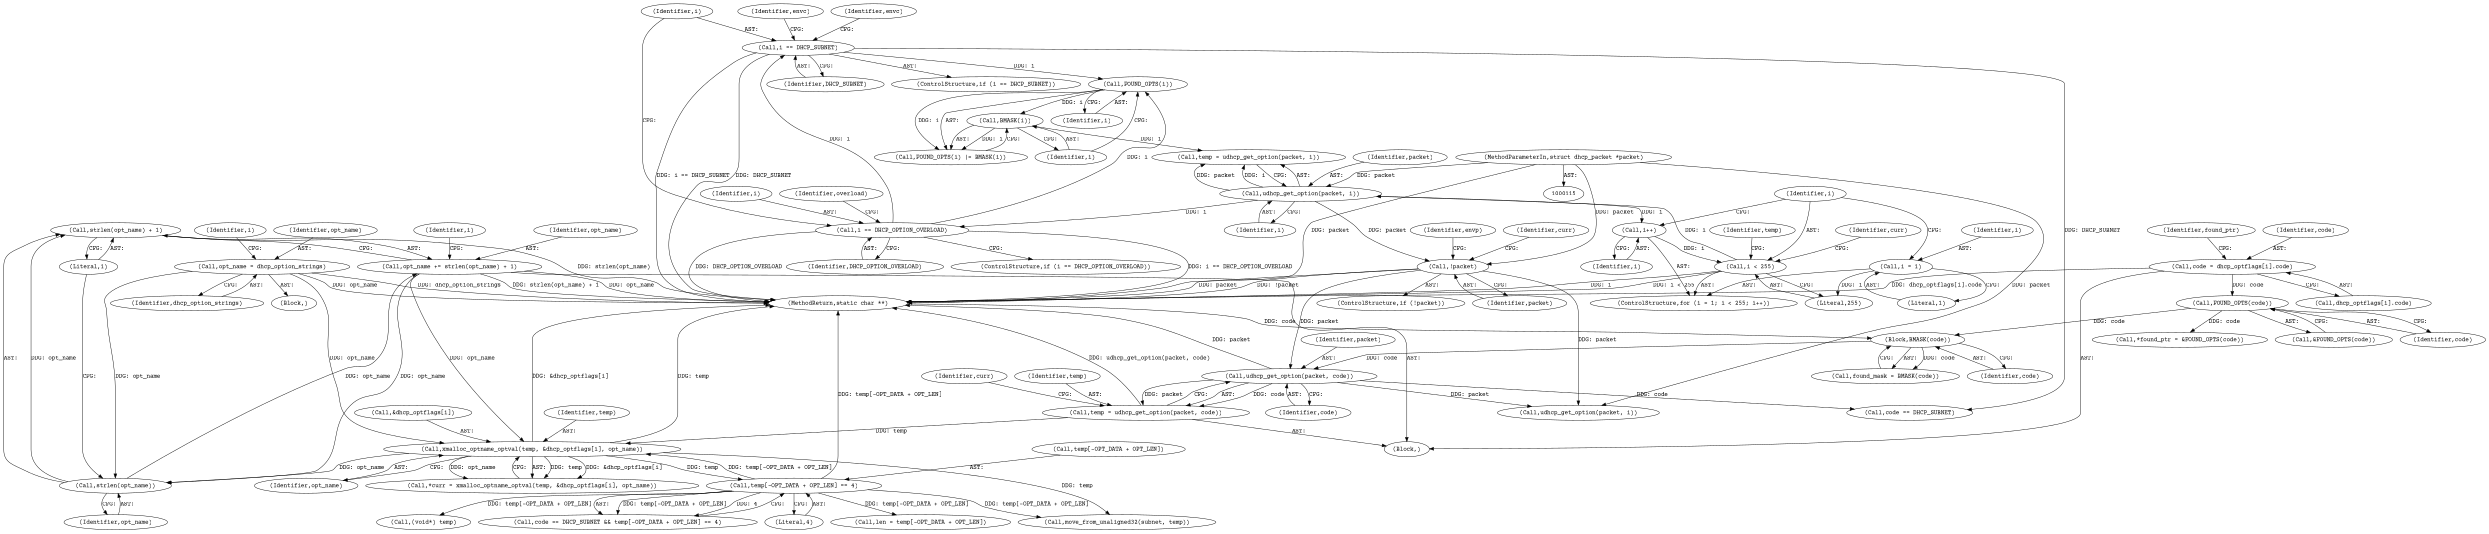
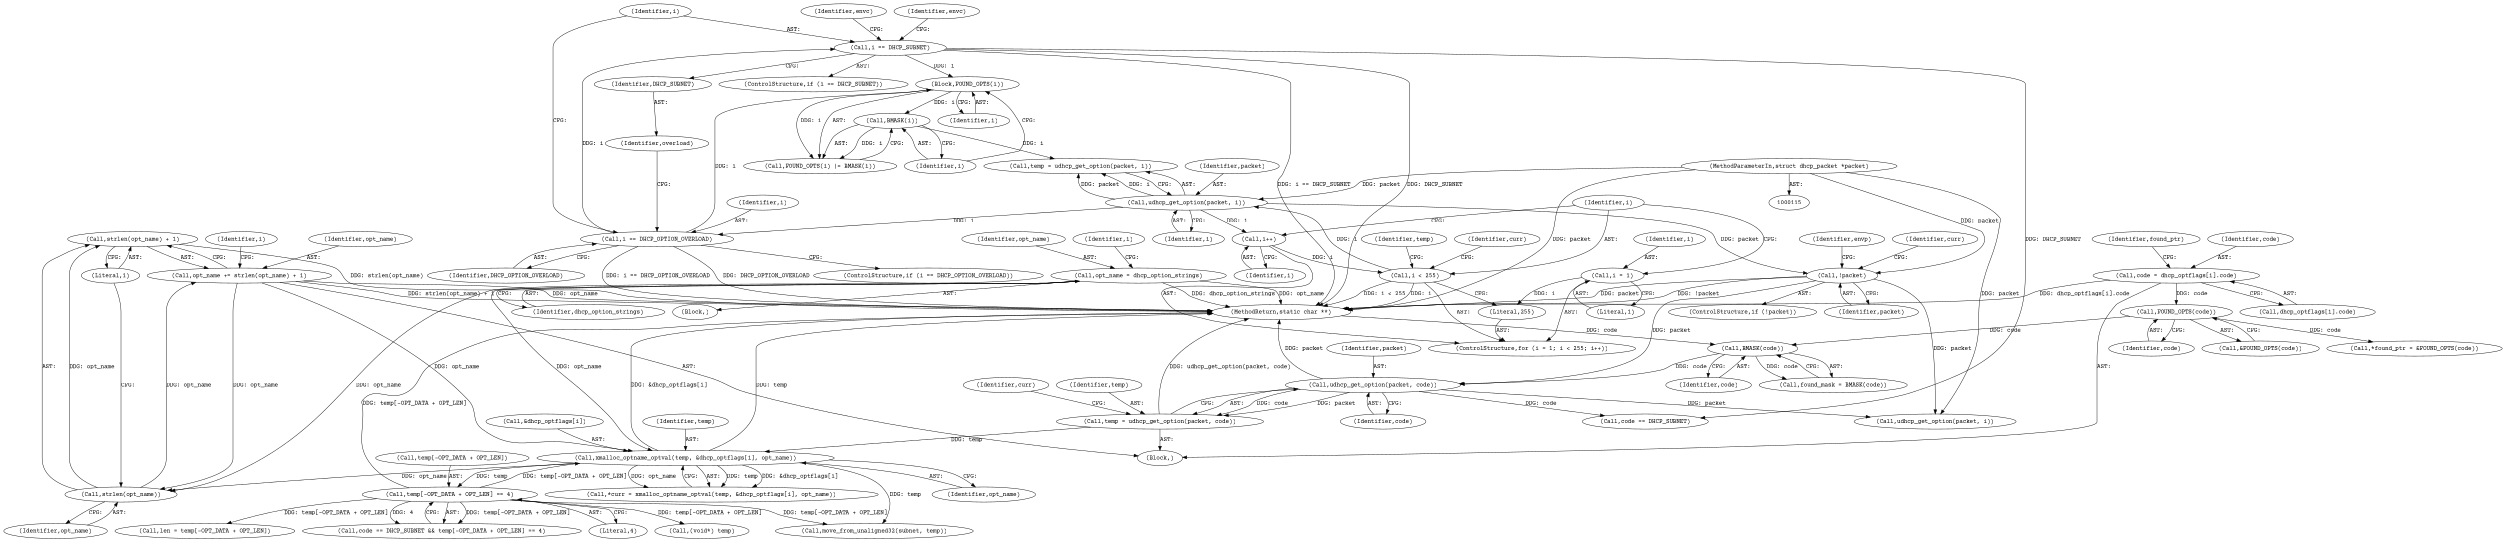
(797, 70) -> (655, 112)
(1138, 84) -> (967, 84)
(1795, 294) -> (1495, 329)
(1918, 340) -> (1753, 349)
